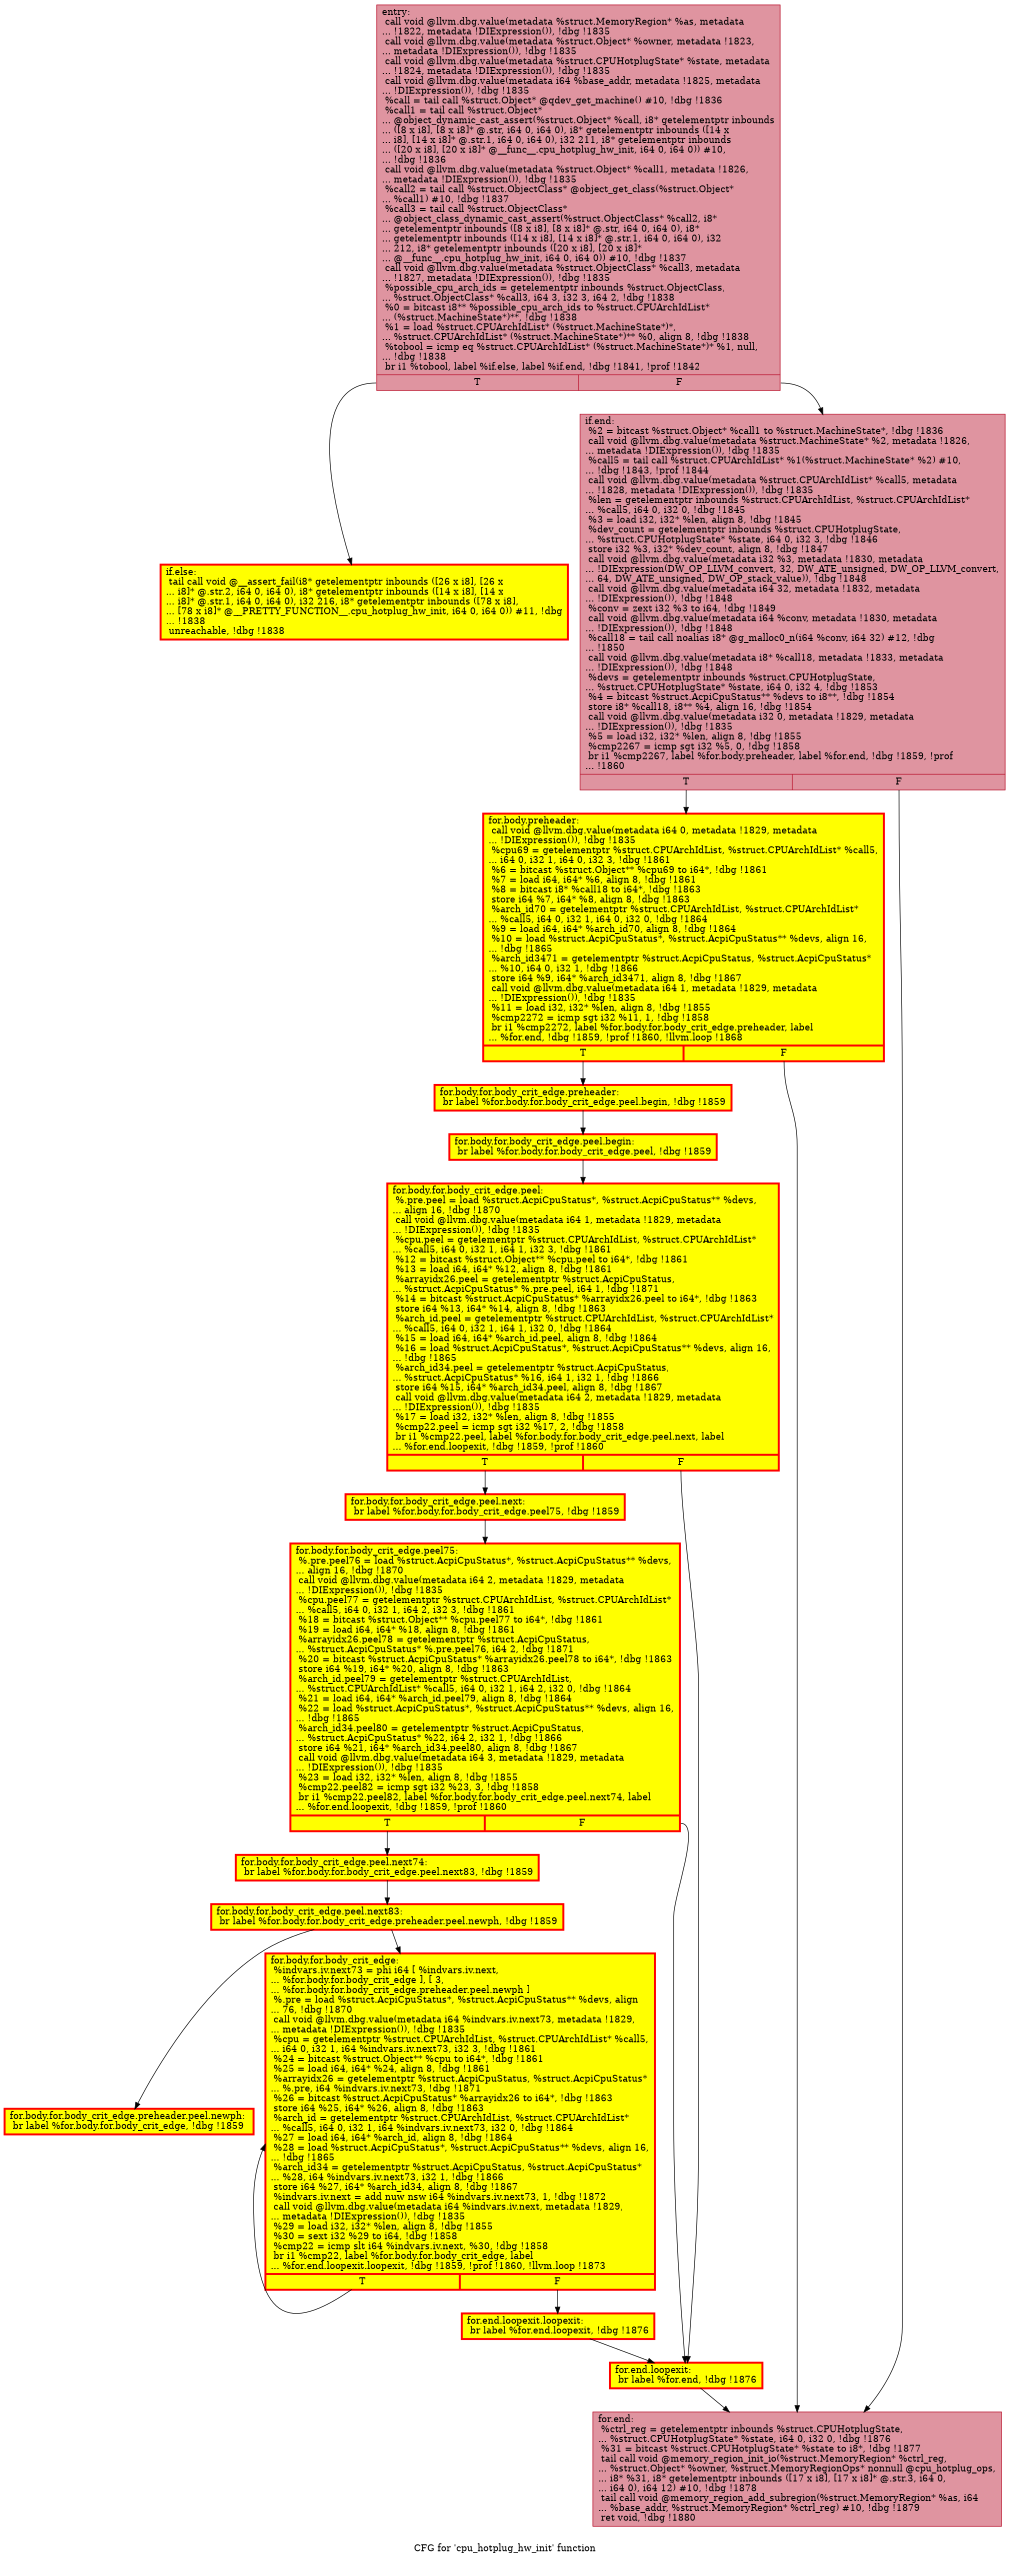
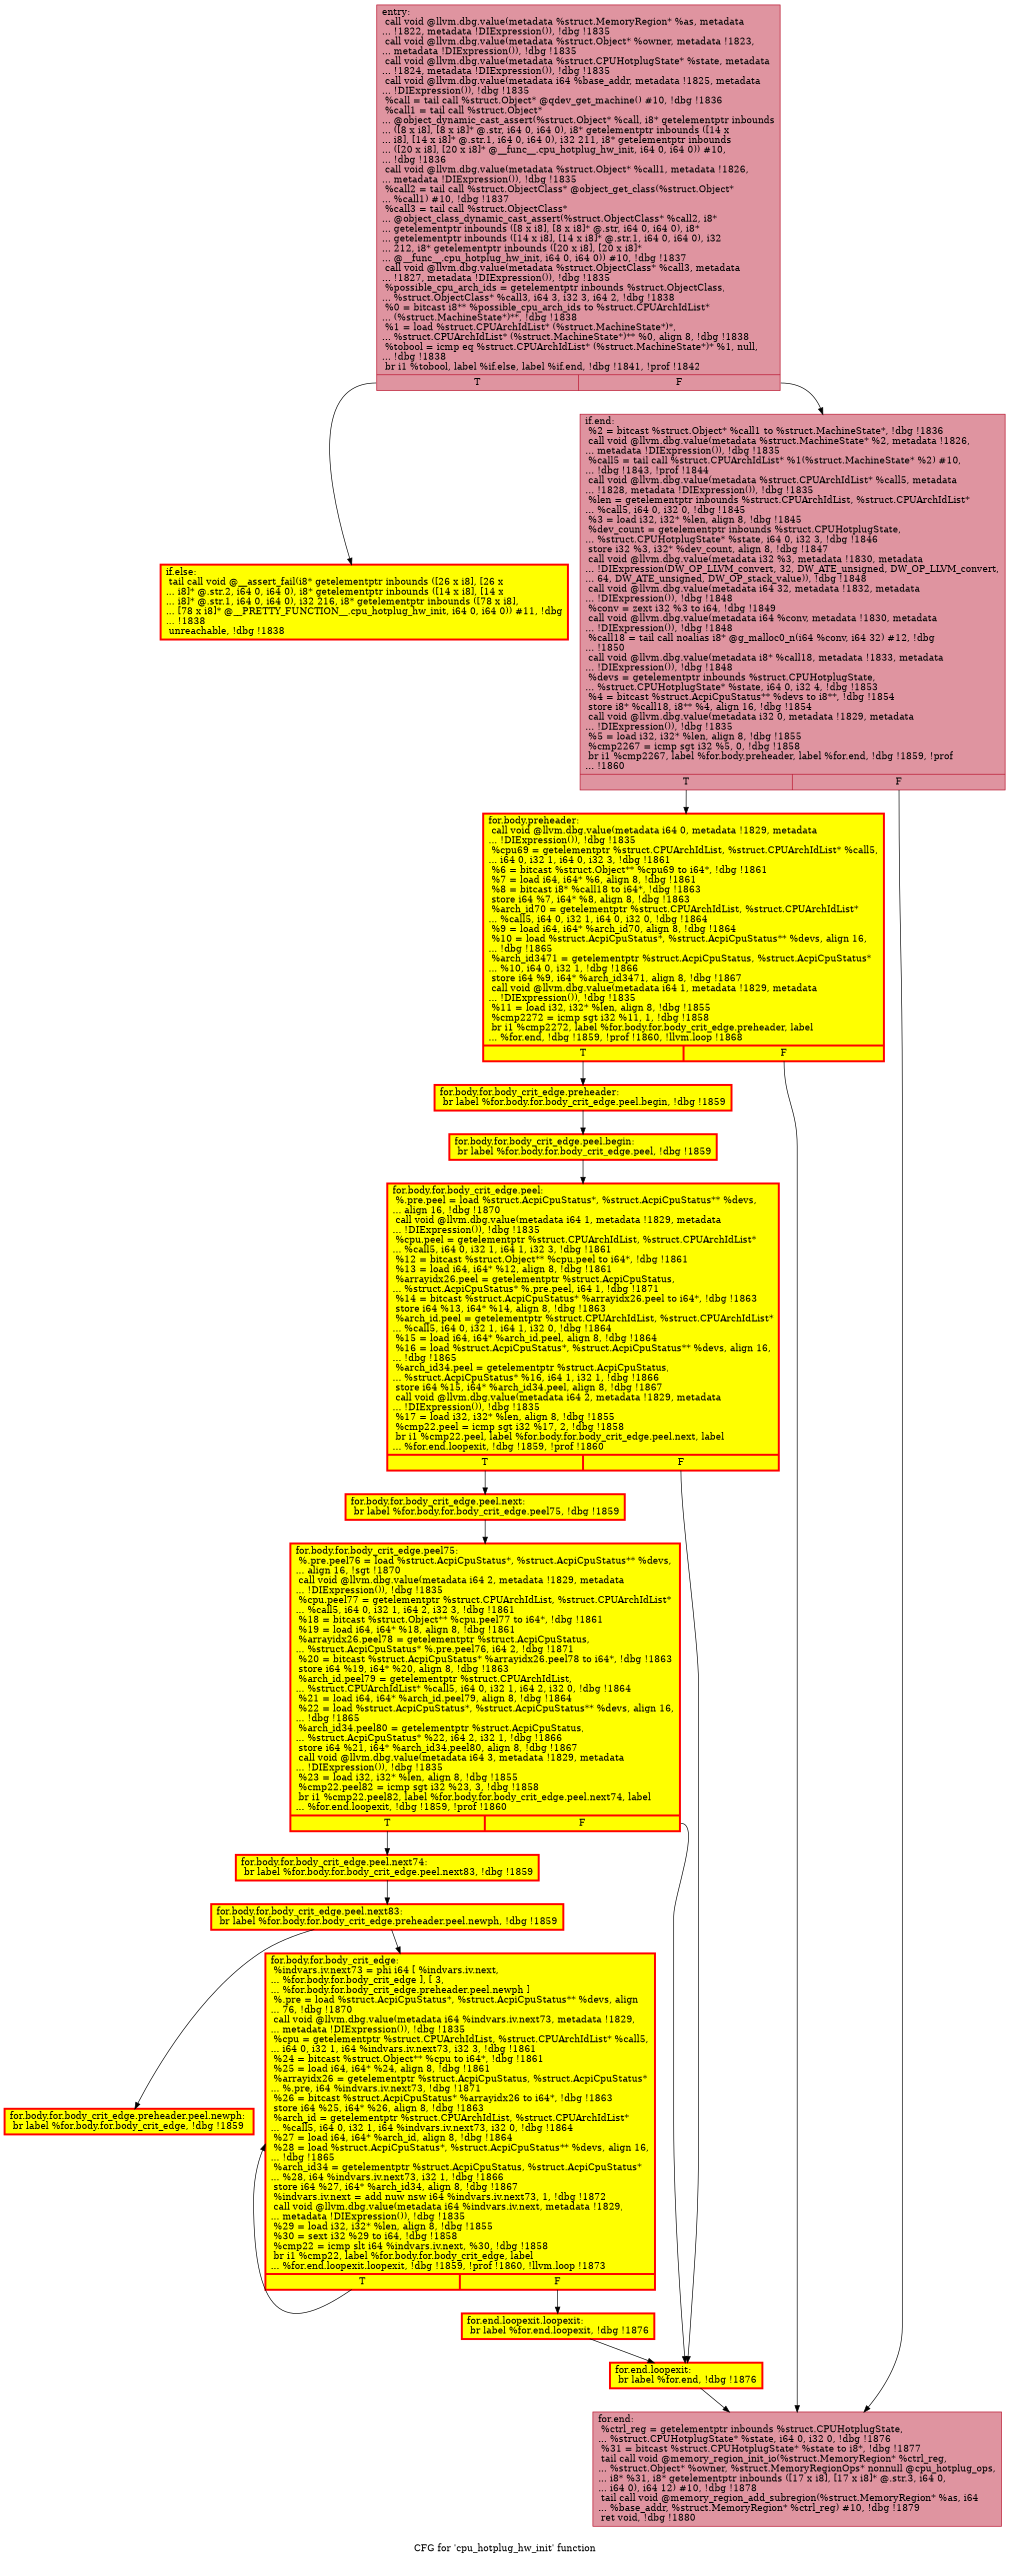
(350, 1571) -> (348, 1571)
